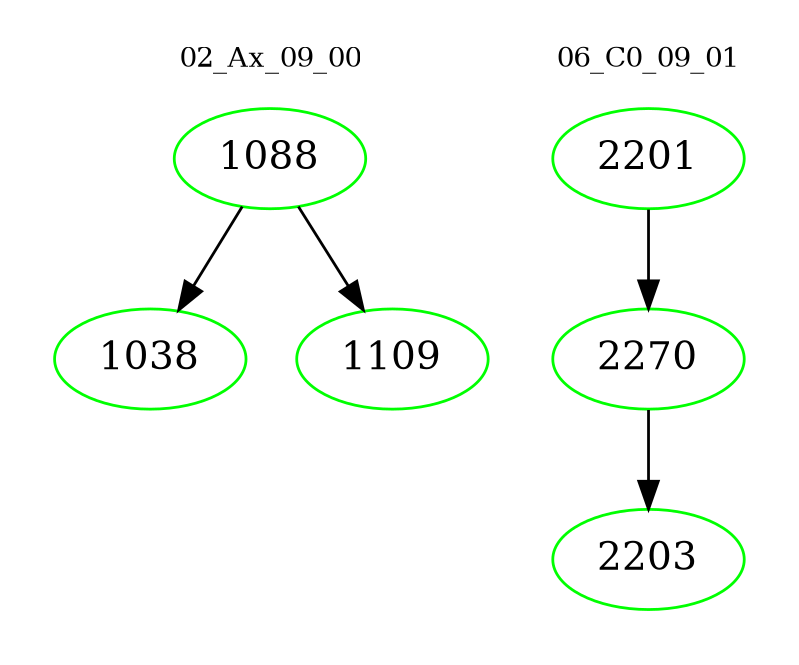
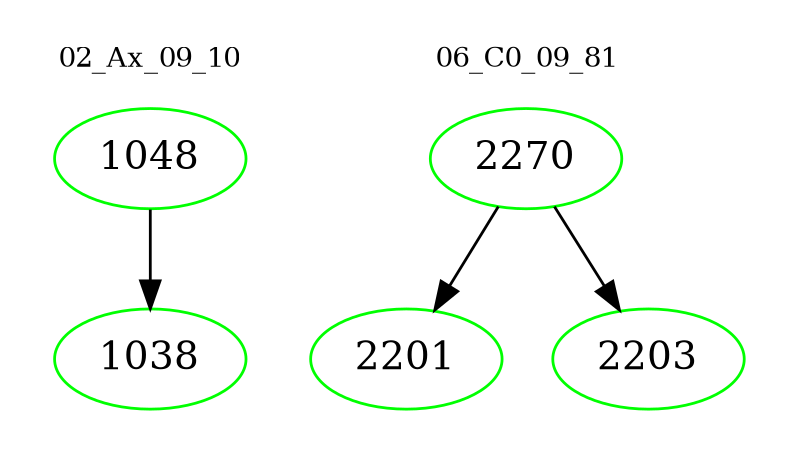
(271, 60) -> (150, 60)
(649, 60) -> (527, 60)
(270, 159) -> (150, 159)
(649, 245) -> (474, 246)
(392, 359) -> none
